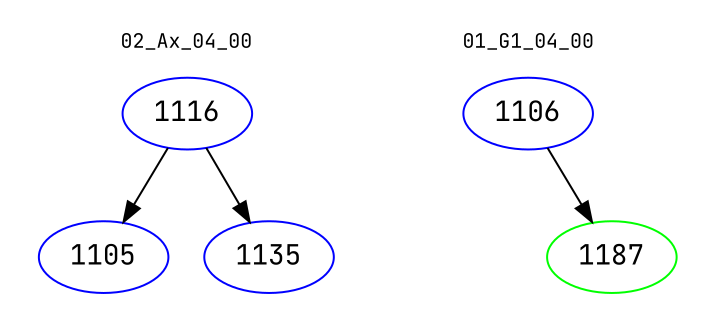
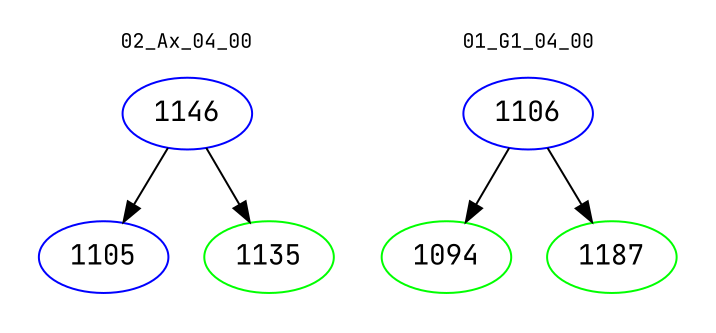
(187, 114) -> (187, 114)
(269, 257) -> (269, 257)
none -> (446, 257)
